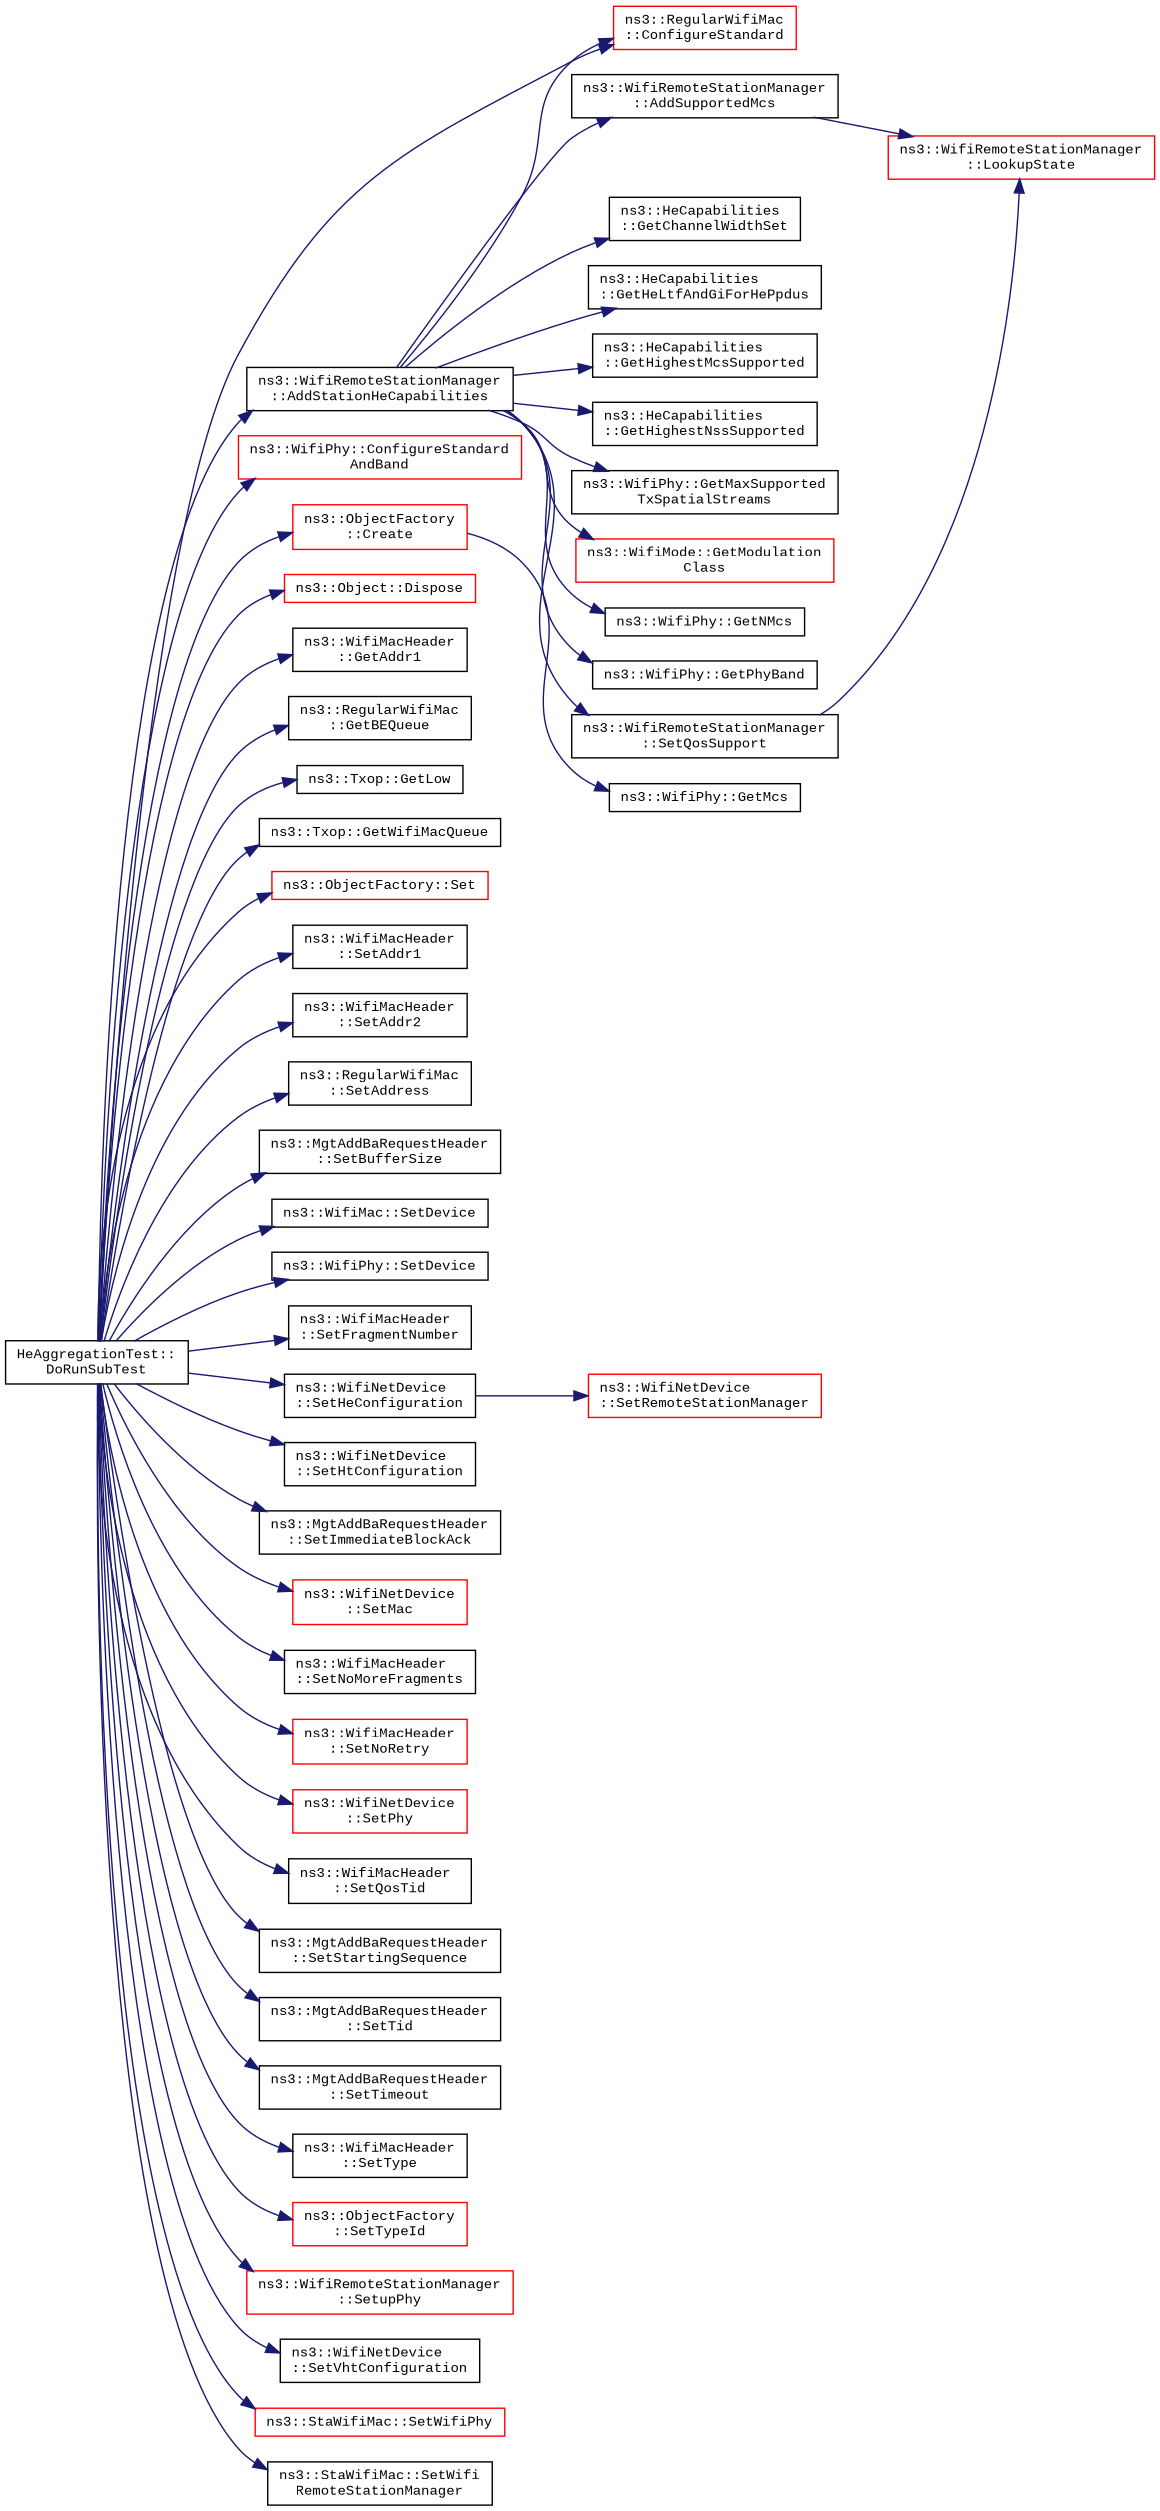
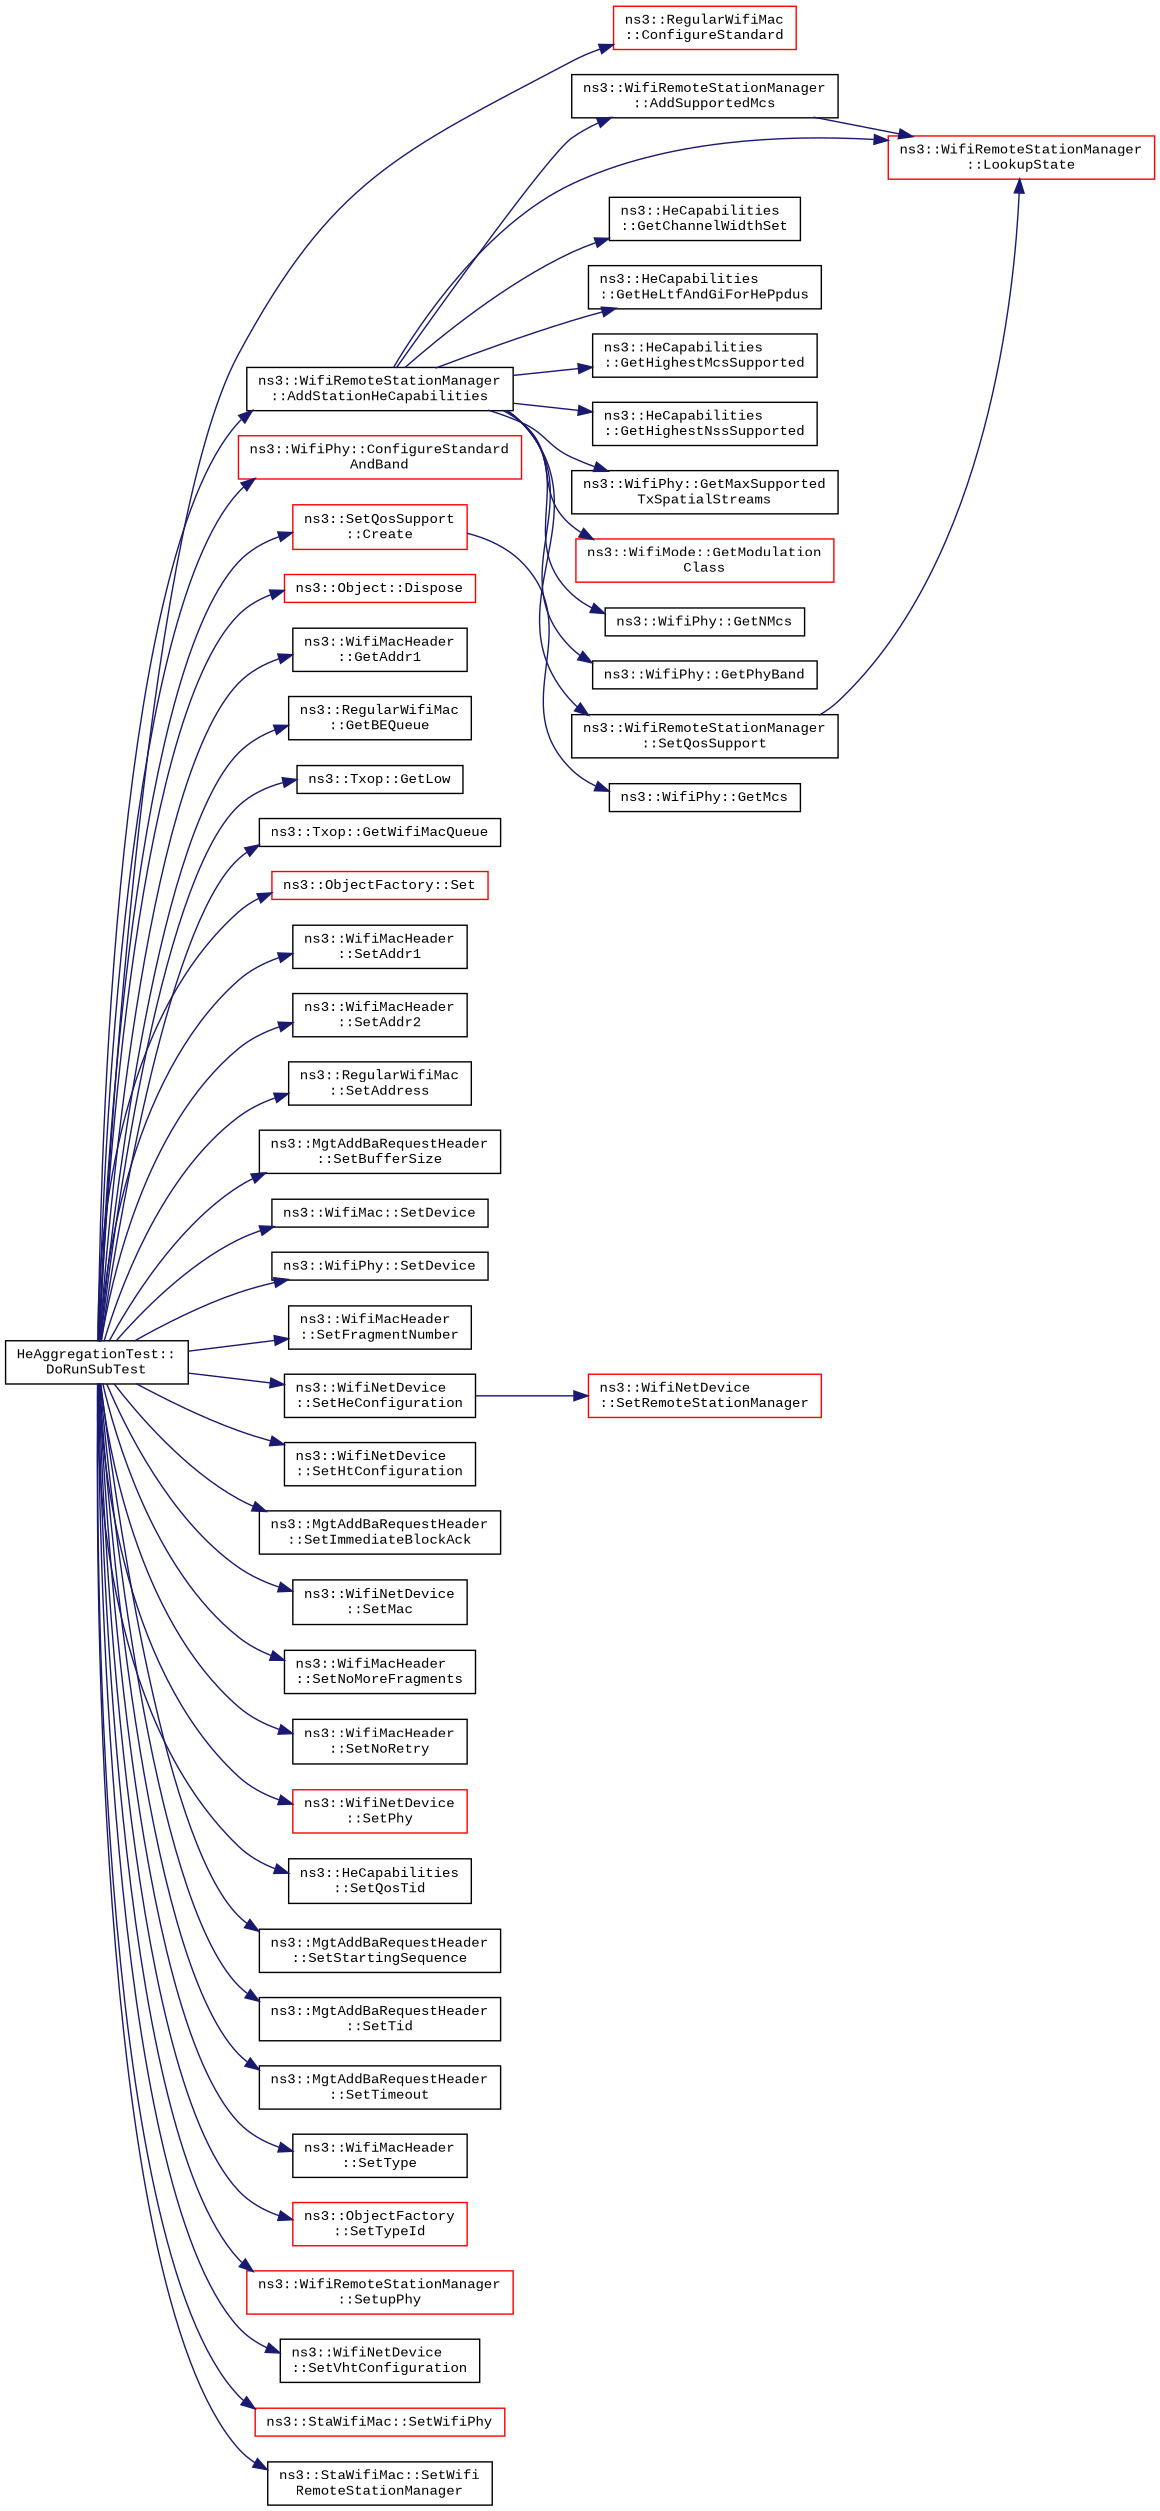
(534, 165) -> (594, 175)
(380, 527) -> (380, 527)
(380, 1602) -> (380, 1602)
(380, 1742) -> (380, 1742)
(380, 1881) -> (380, 1881)
